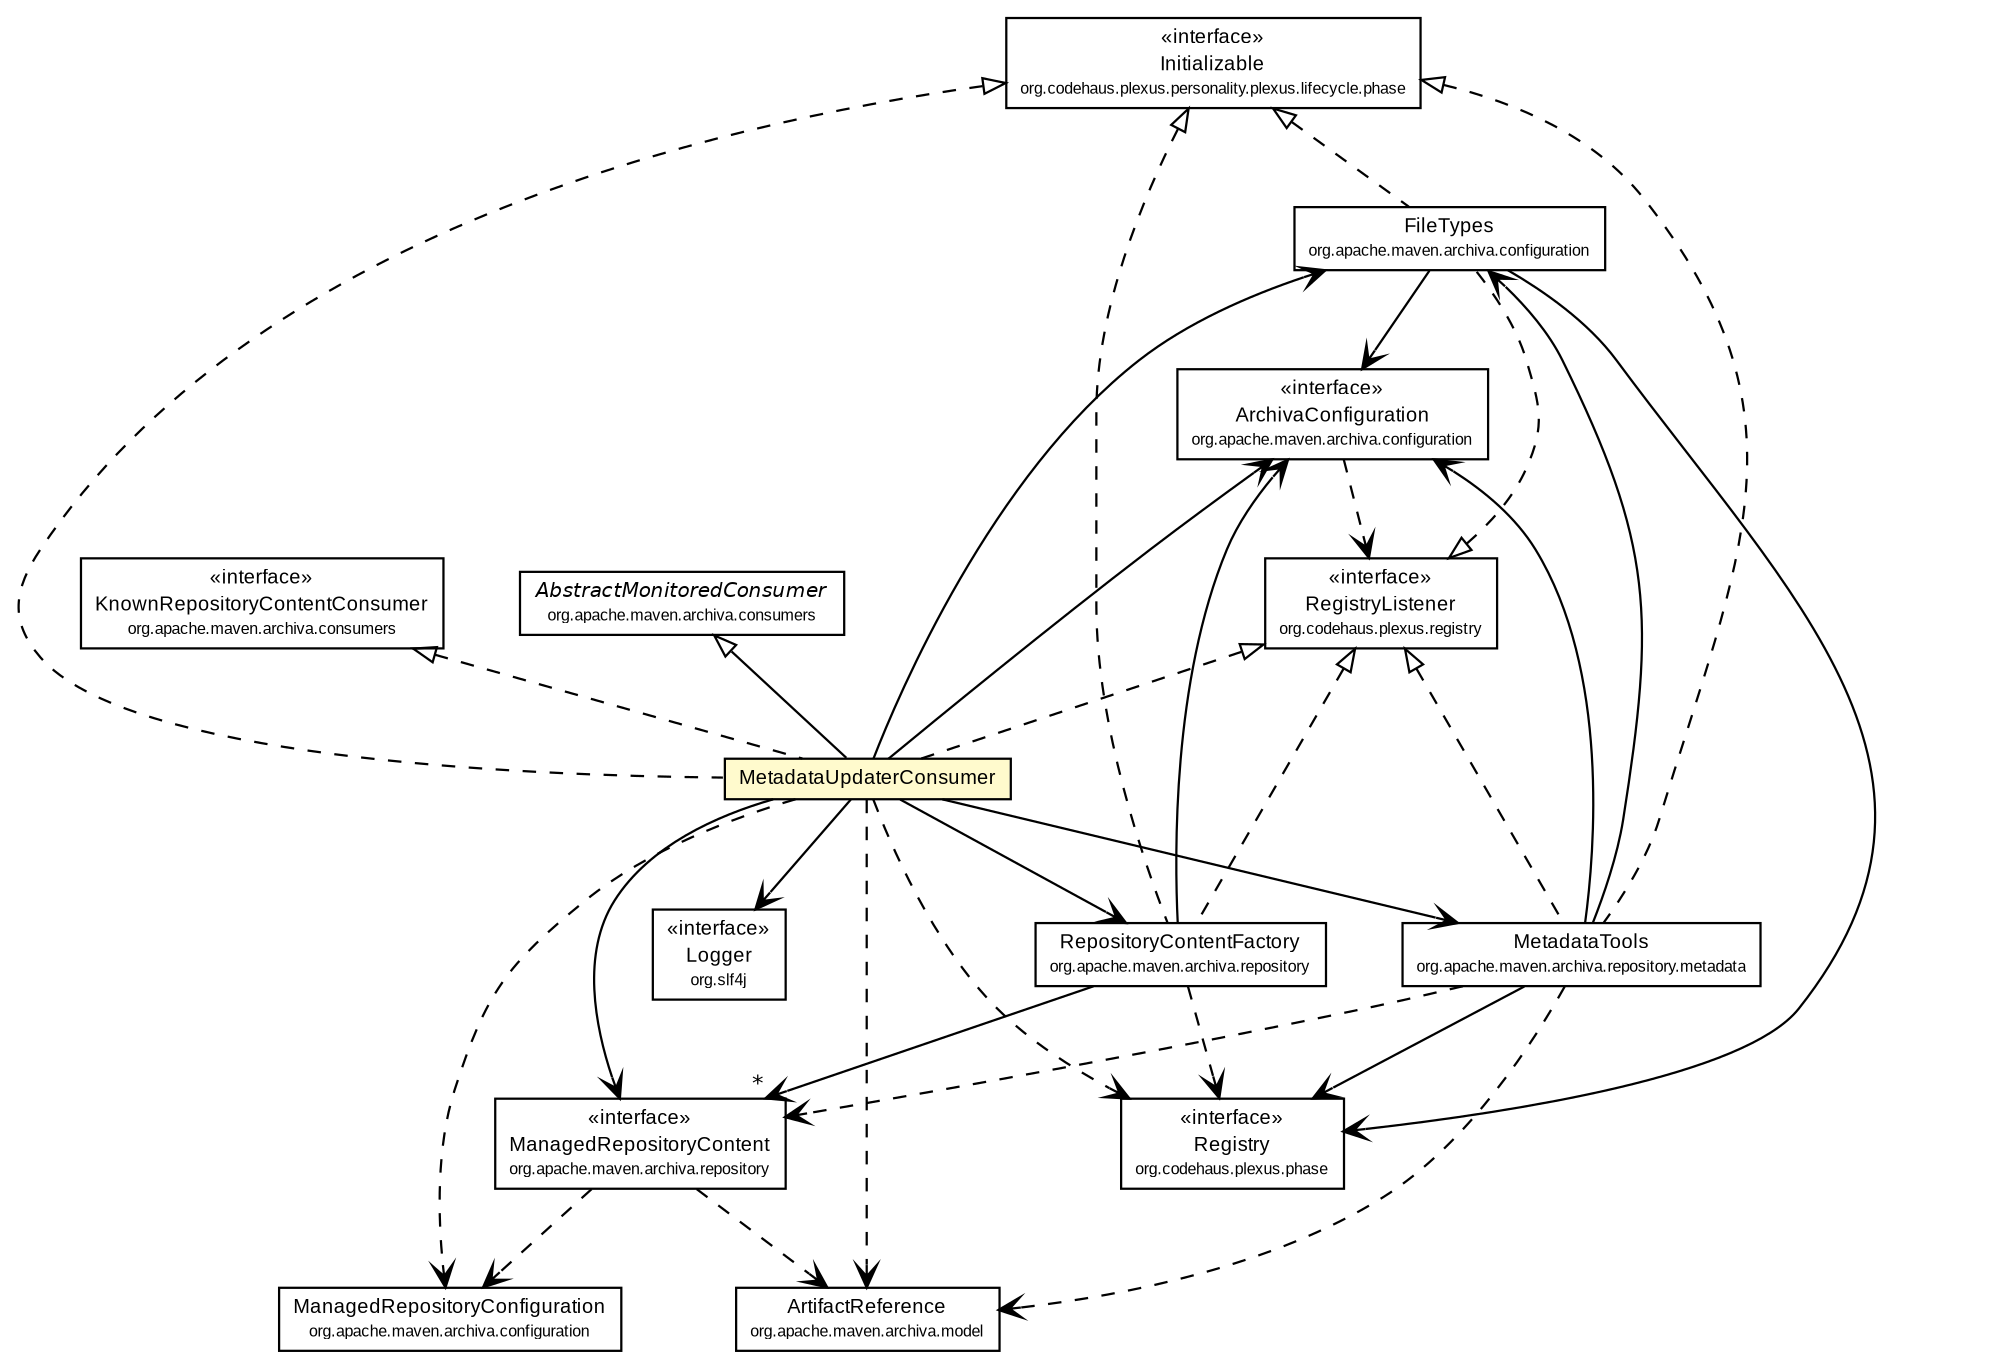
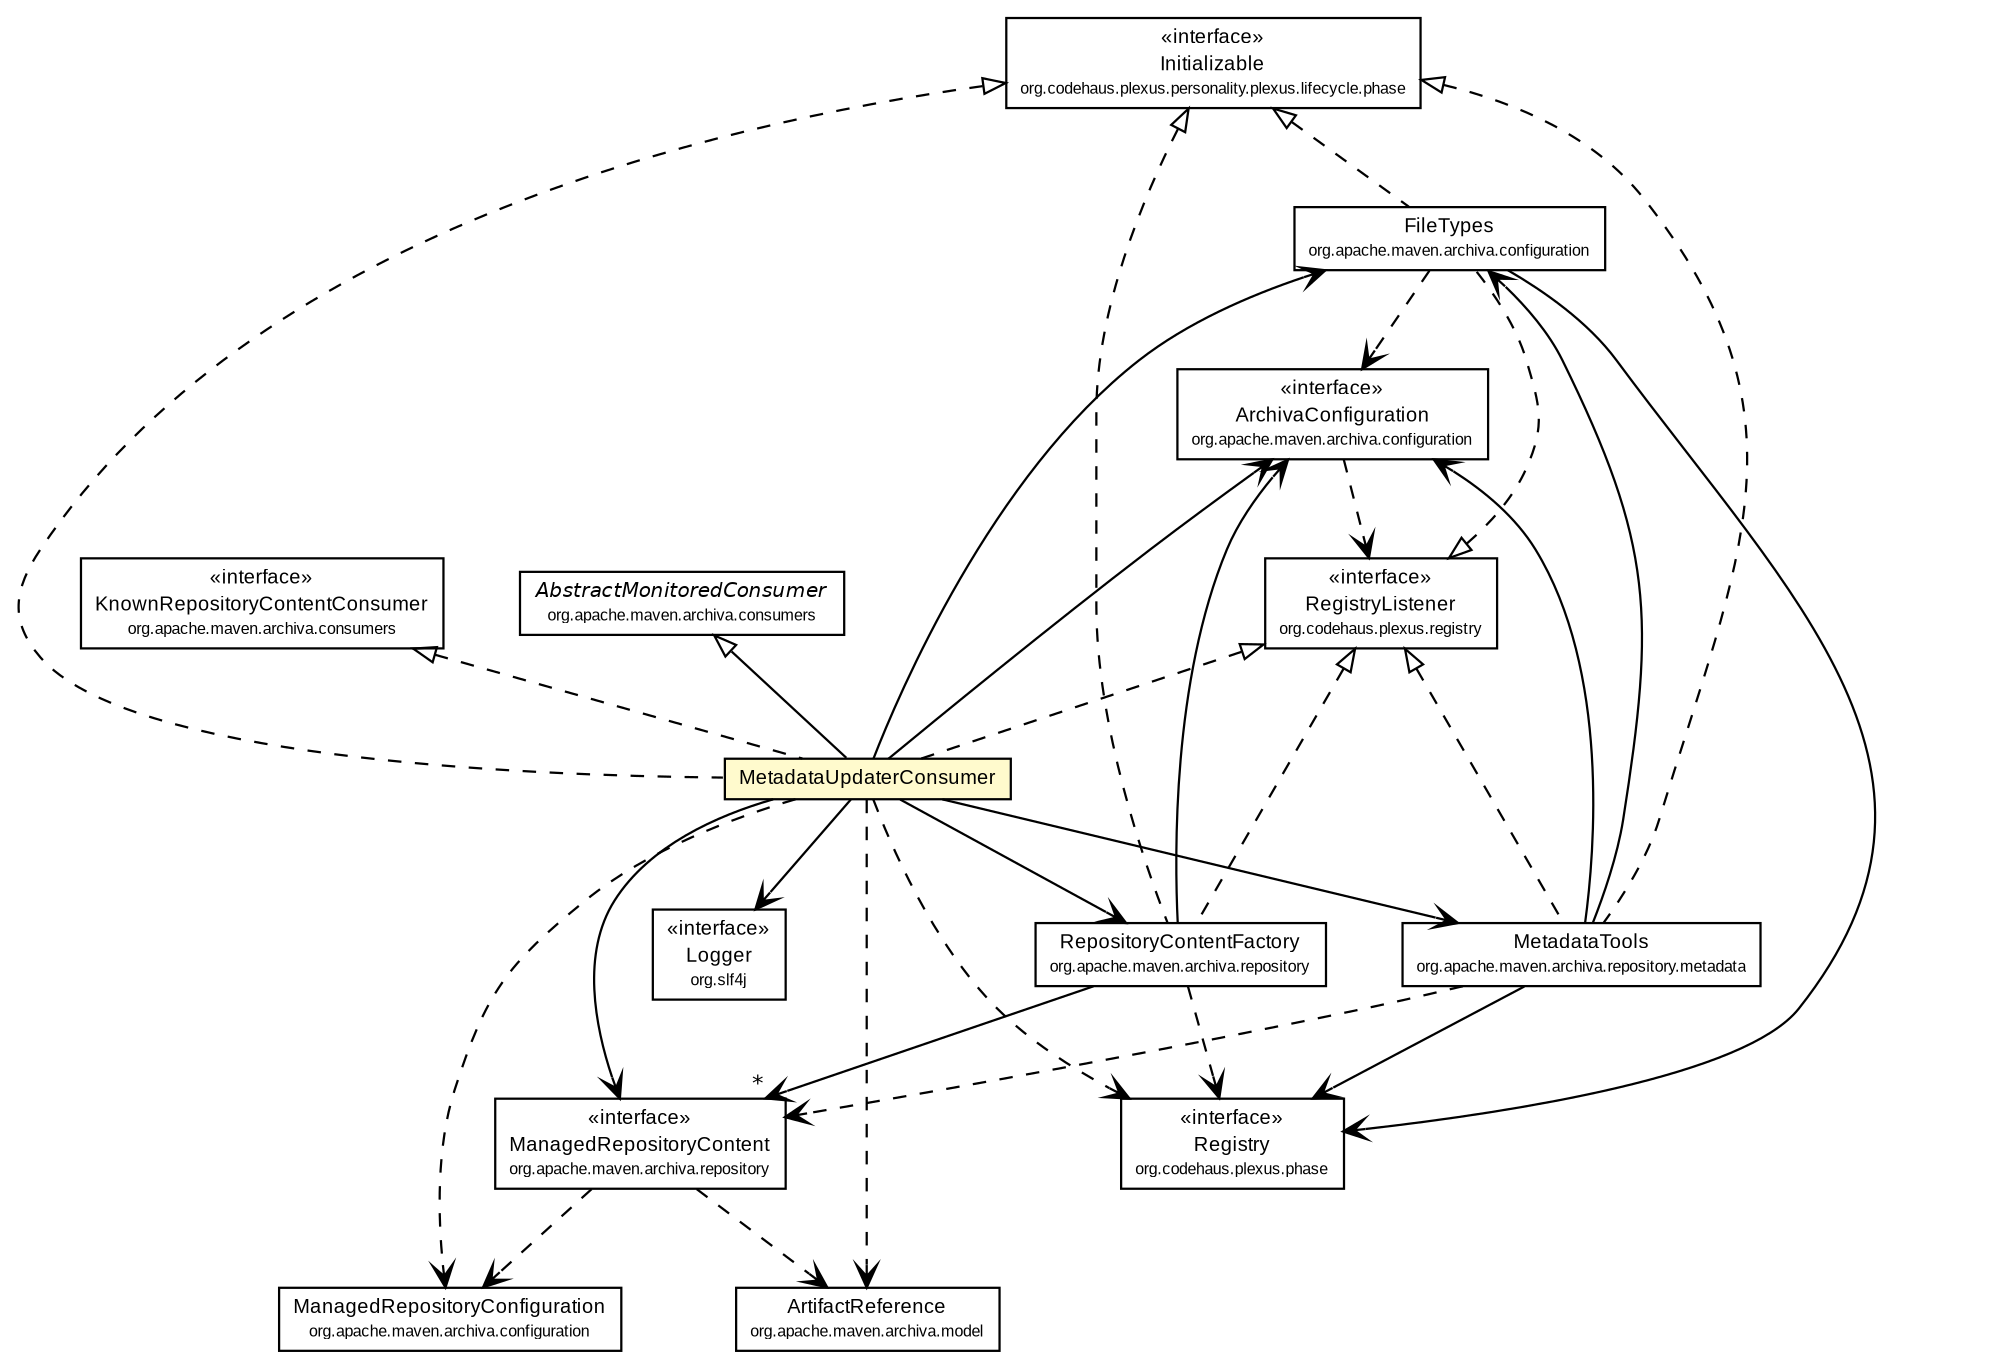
(1402, 310) -> (1402, 310)
(1339, 1222) -> none
